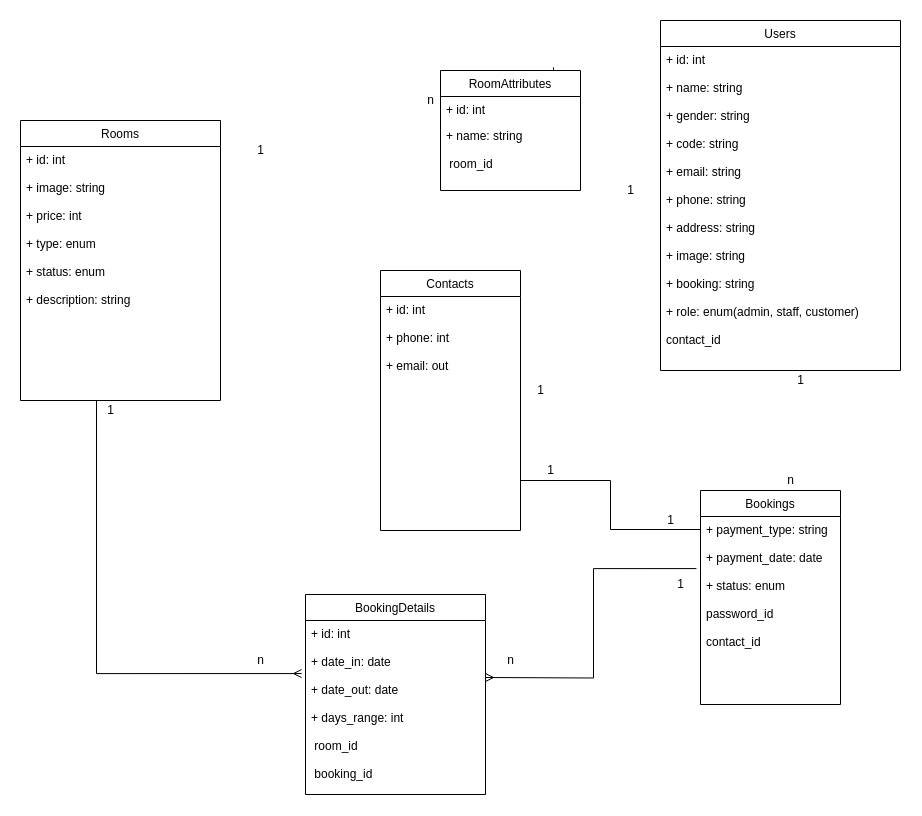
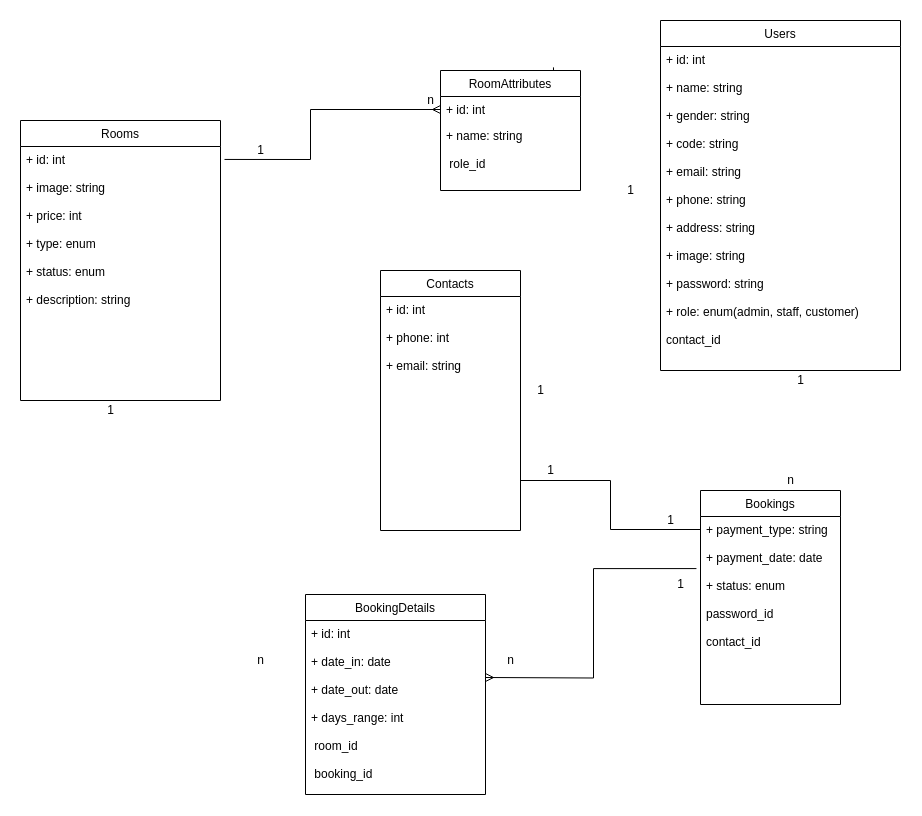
(688, 60) -> (688, 60)
none -> (311, 113)
(487, 136) -> (487, 136)
(408, 310) -> (408, 310)
(97, 640) -> none
